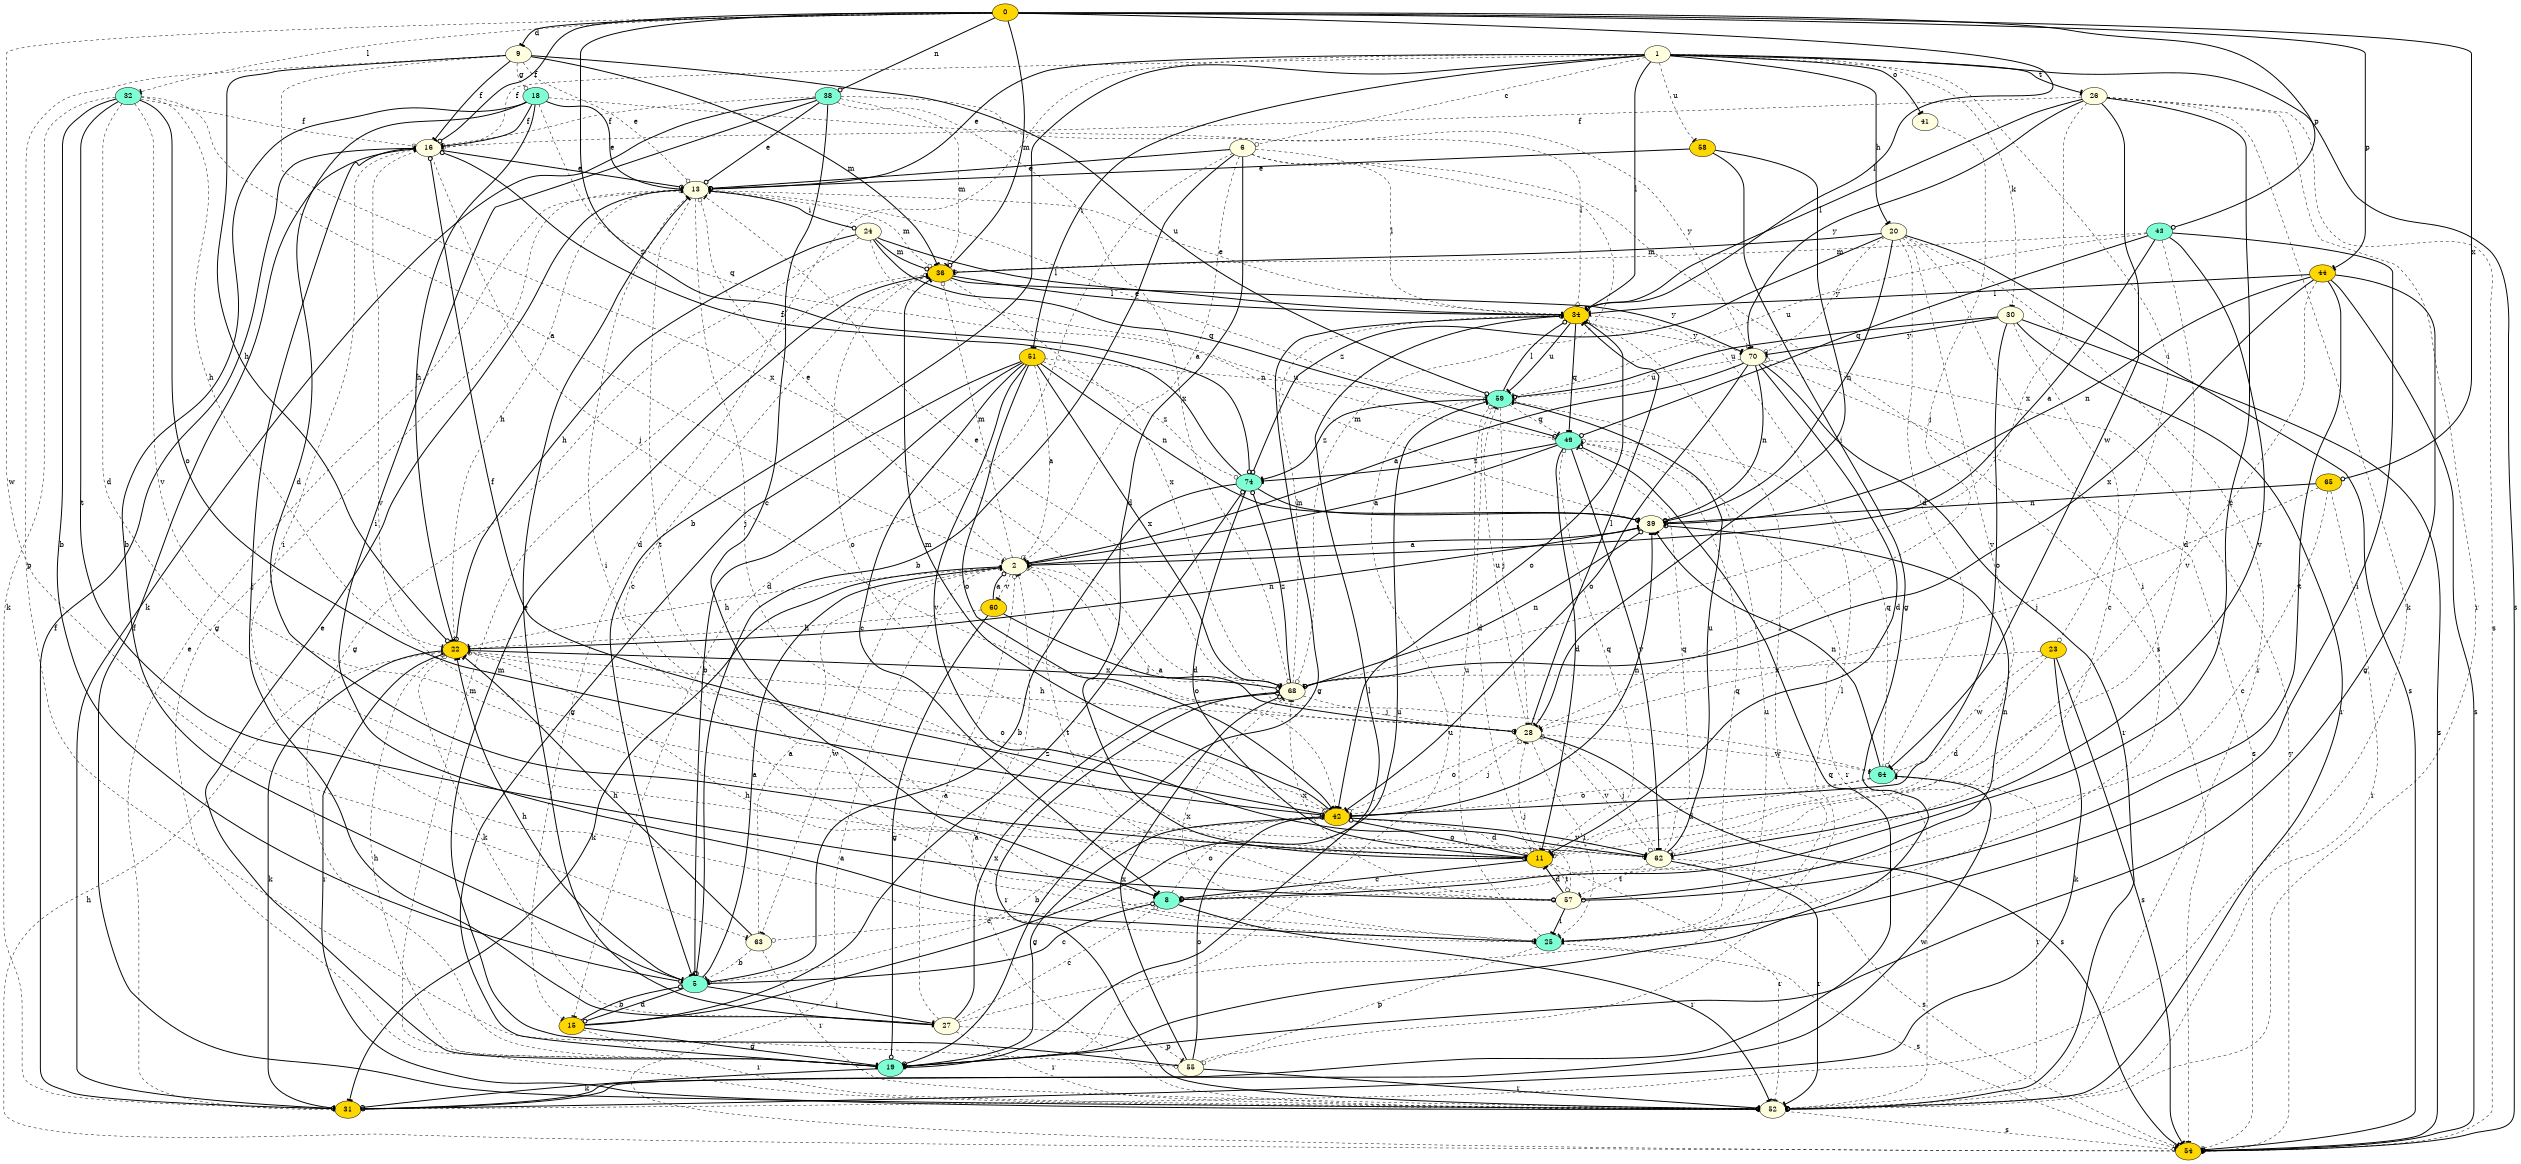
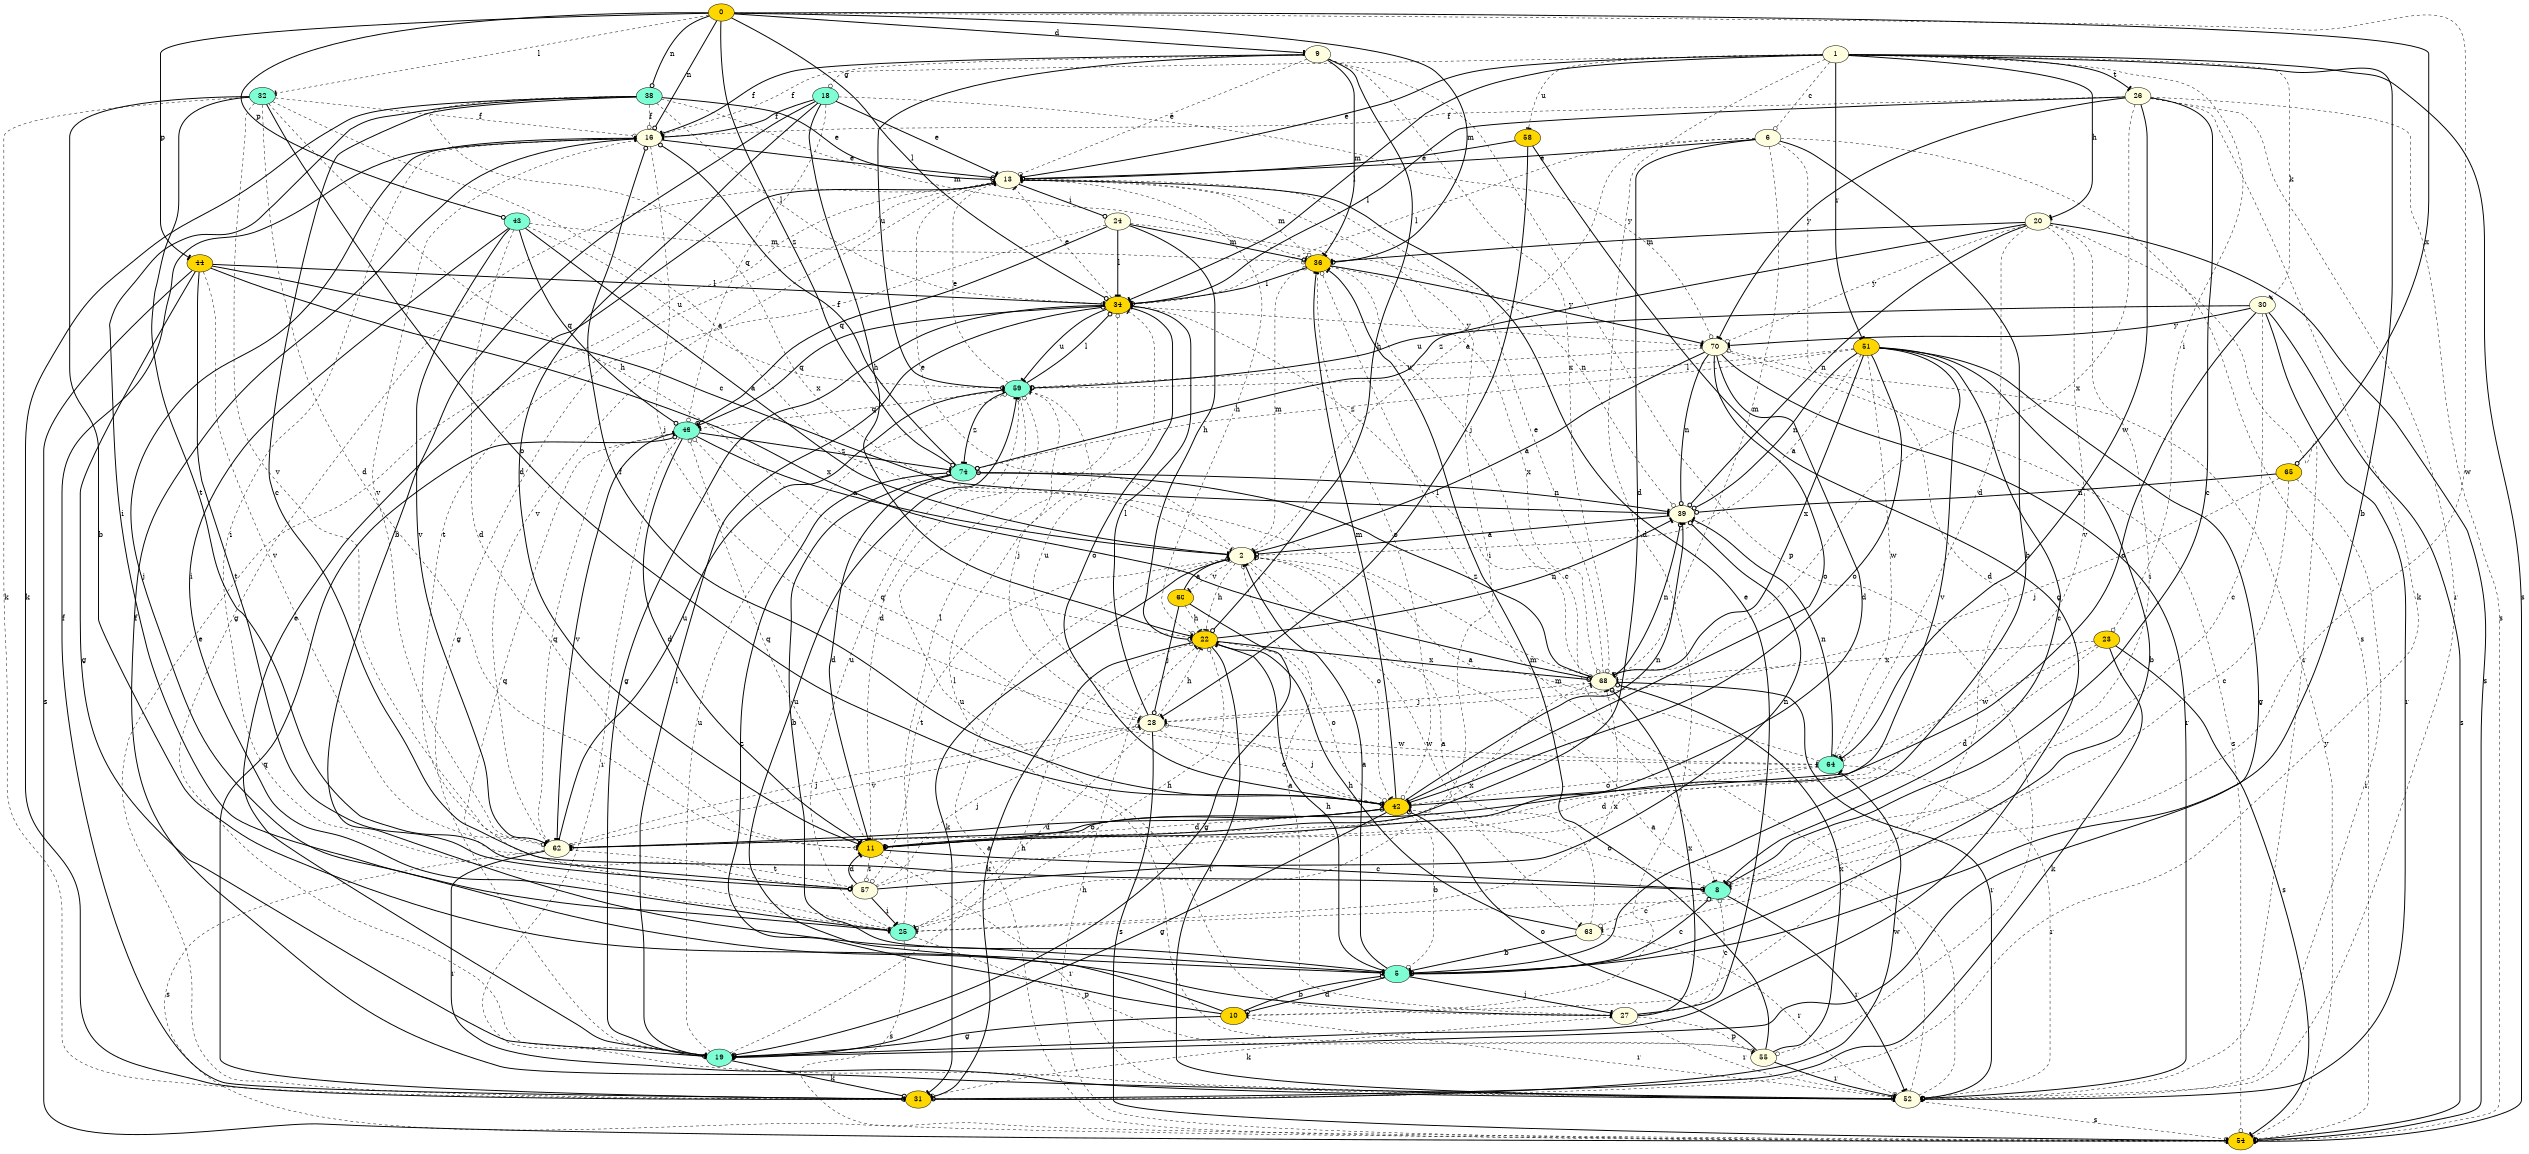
(536, 75) -> (689, 75)
(1925, 122) -> none
(1296, 378) -> (1688, 368)
(2088, 399) -> (721, 389)
(746, 524) -> (538, 514)
none -> (1890, 560)
(731, 966) -> (1494, 953)
(574, 978) -> (1272, 1047)
(572, 1026) -> (1234, 1016)
